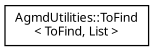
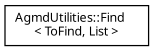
(77, 26) -> (77, 26)
